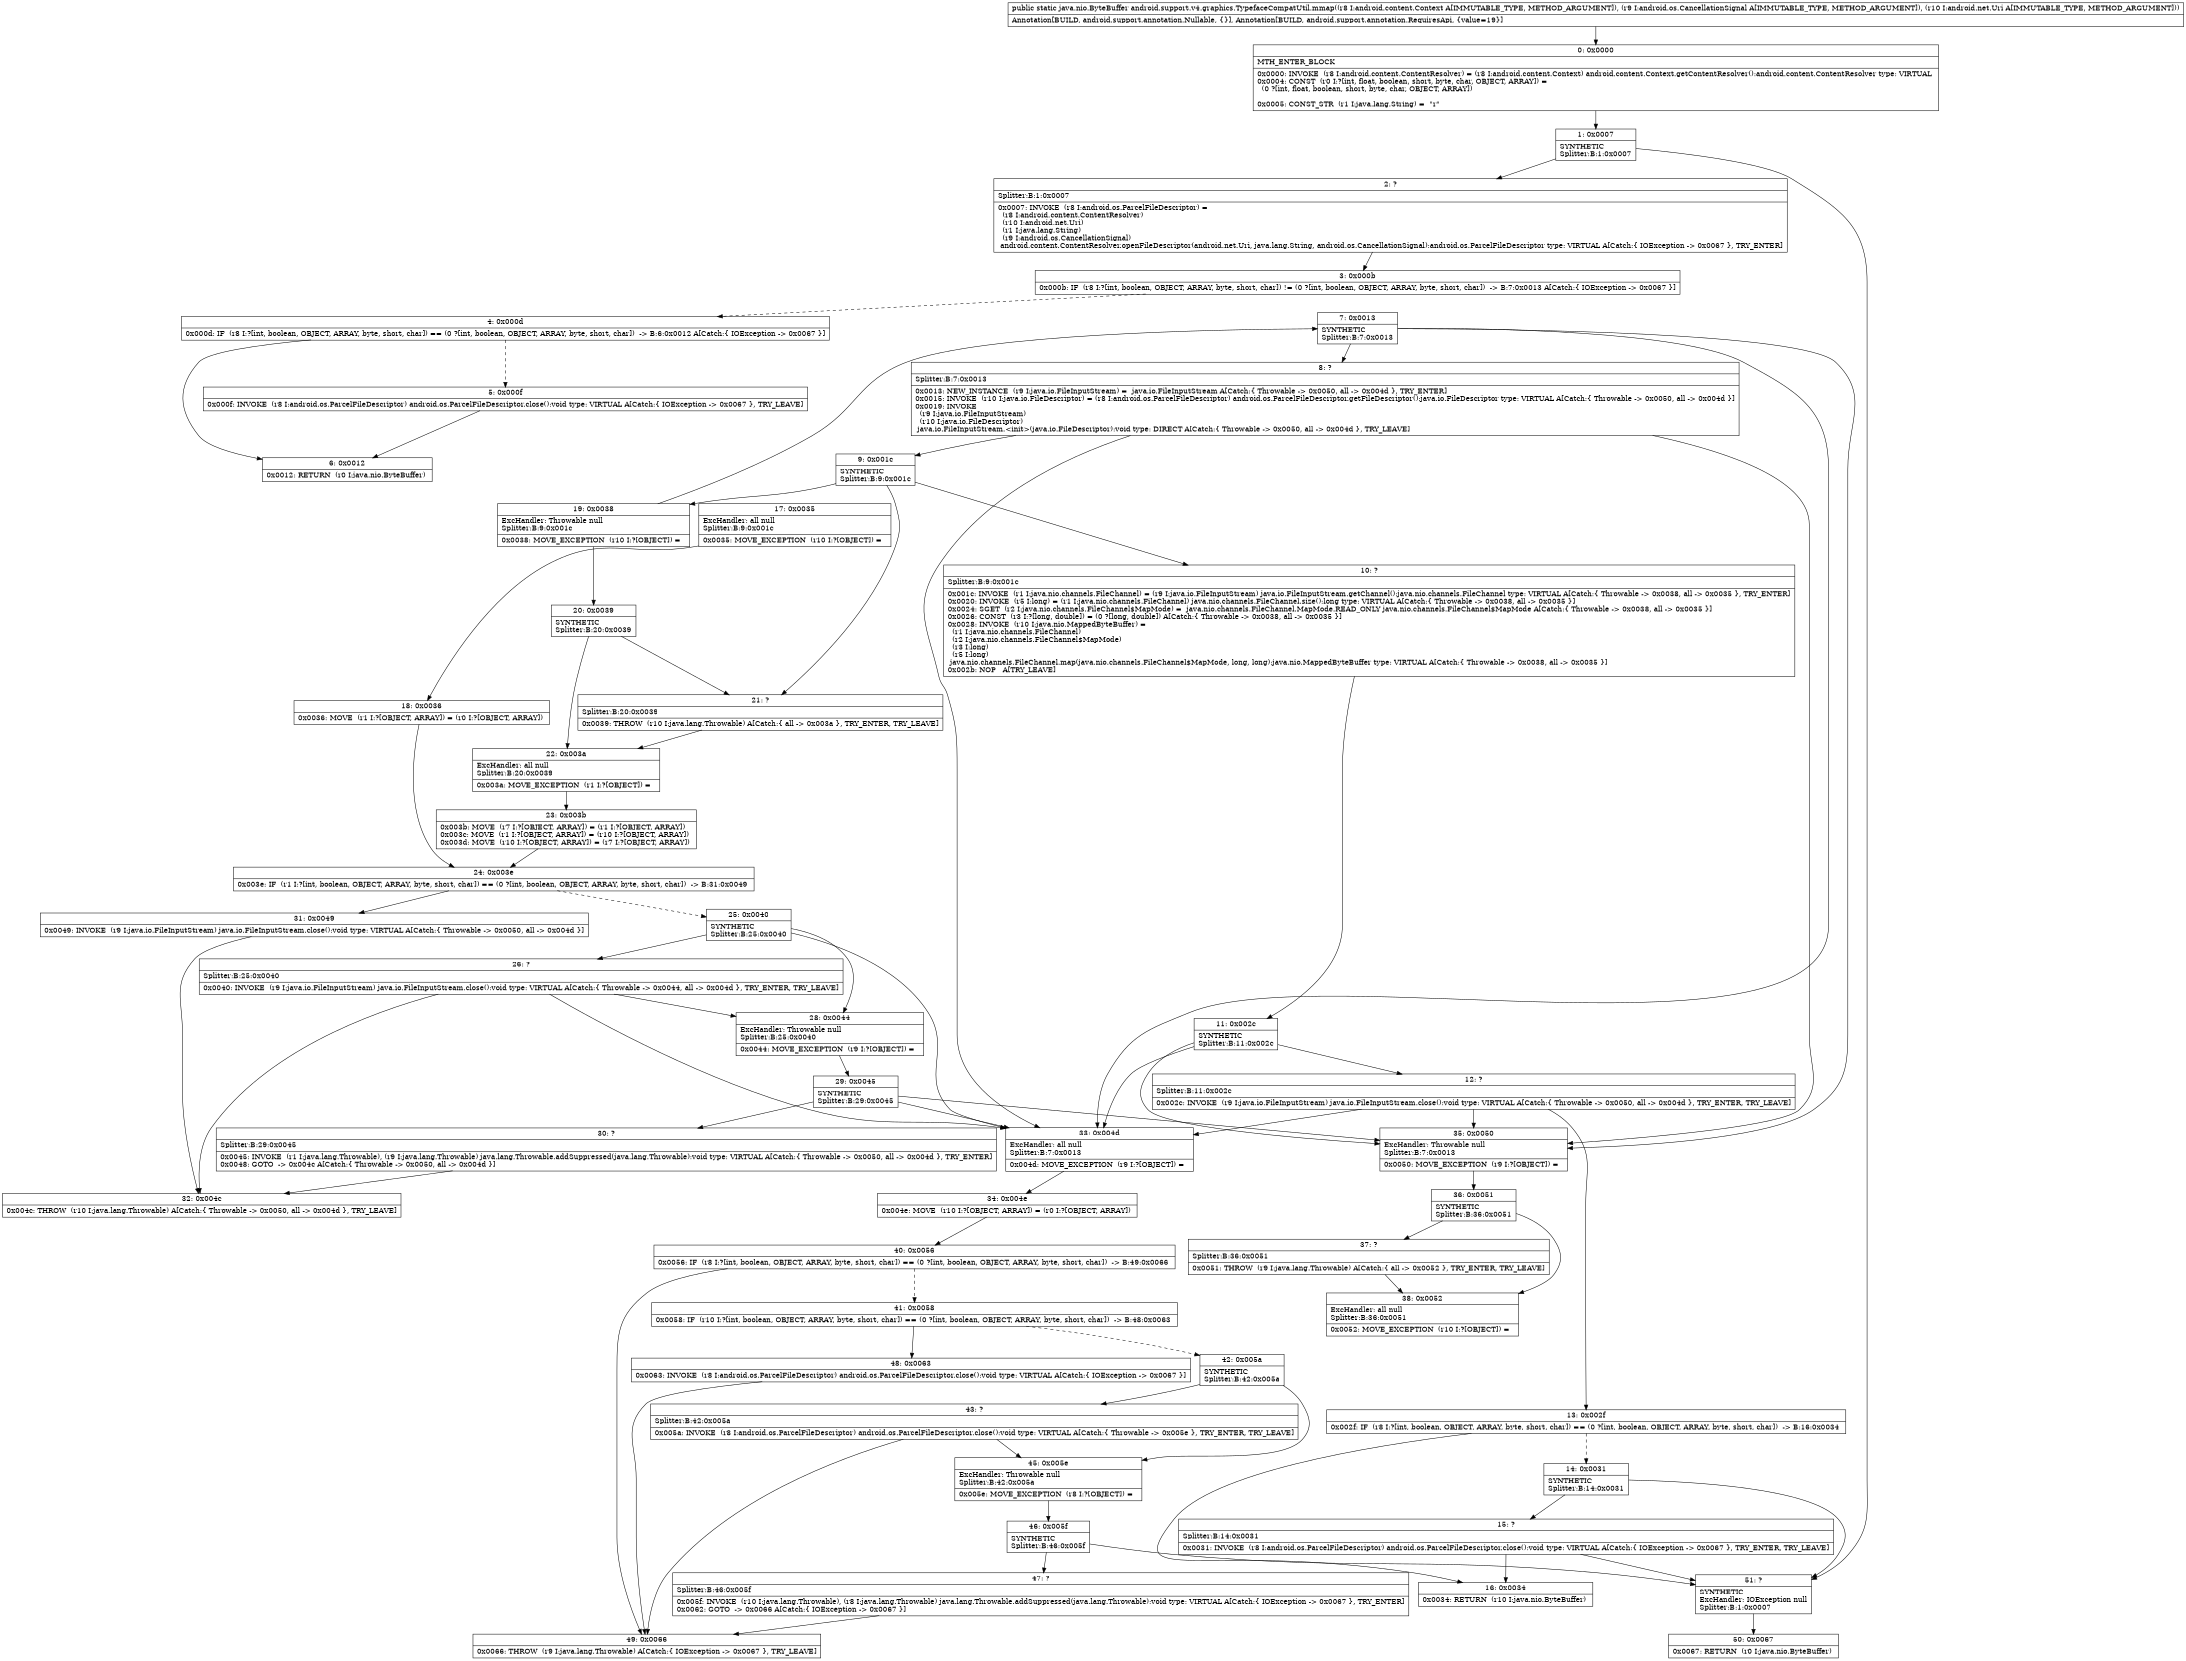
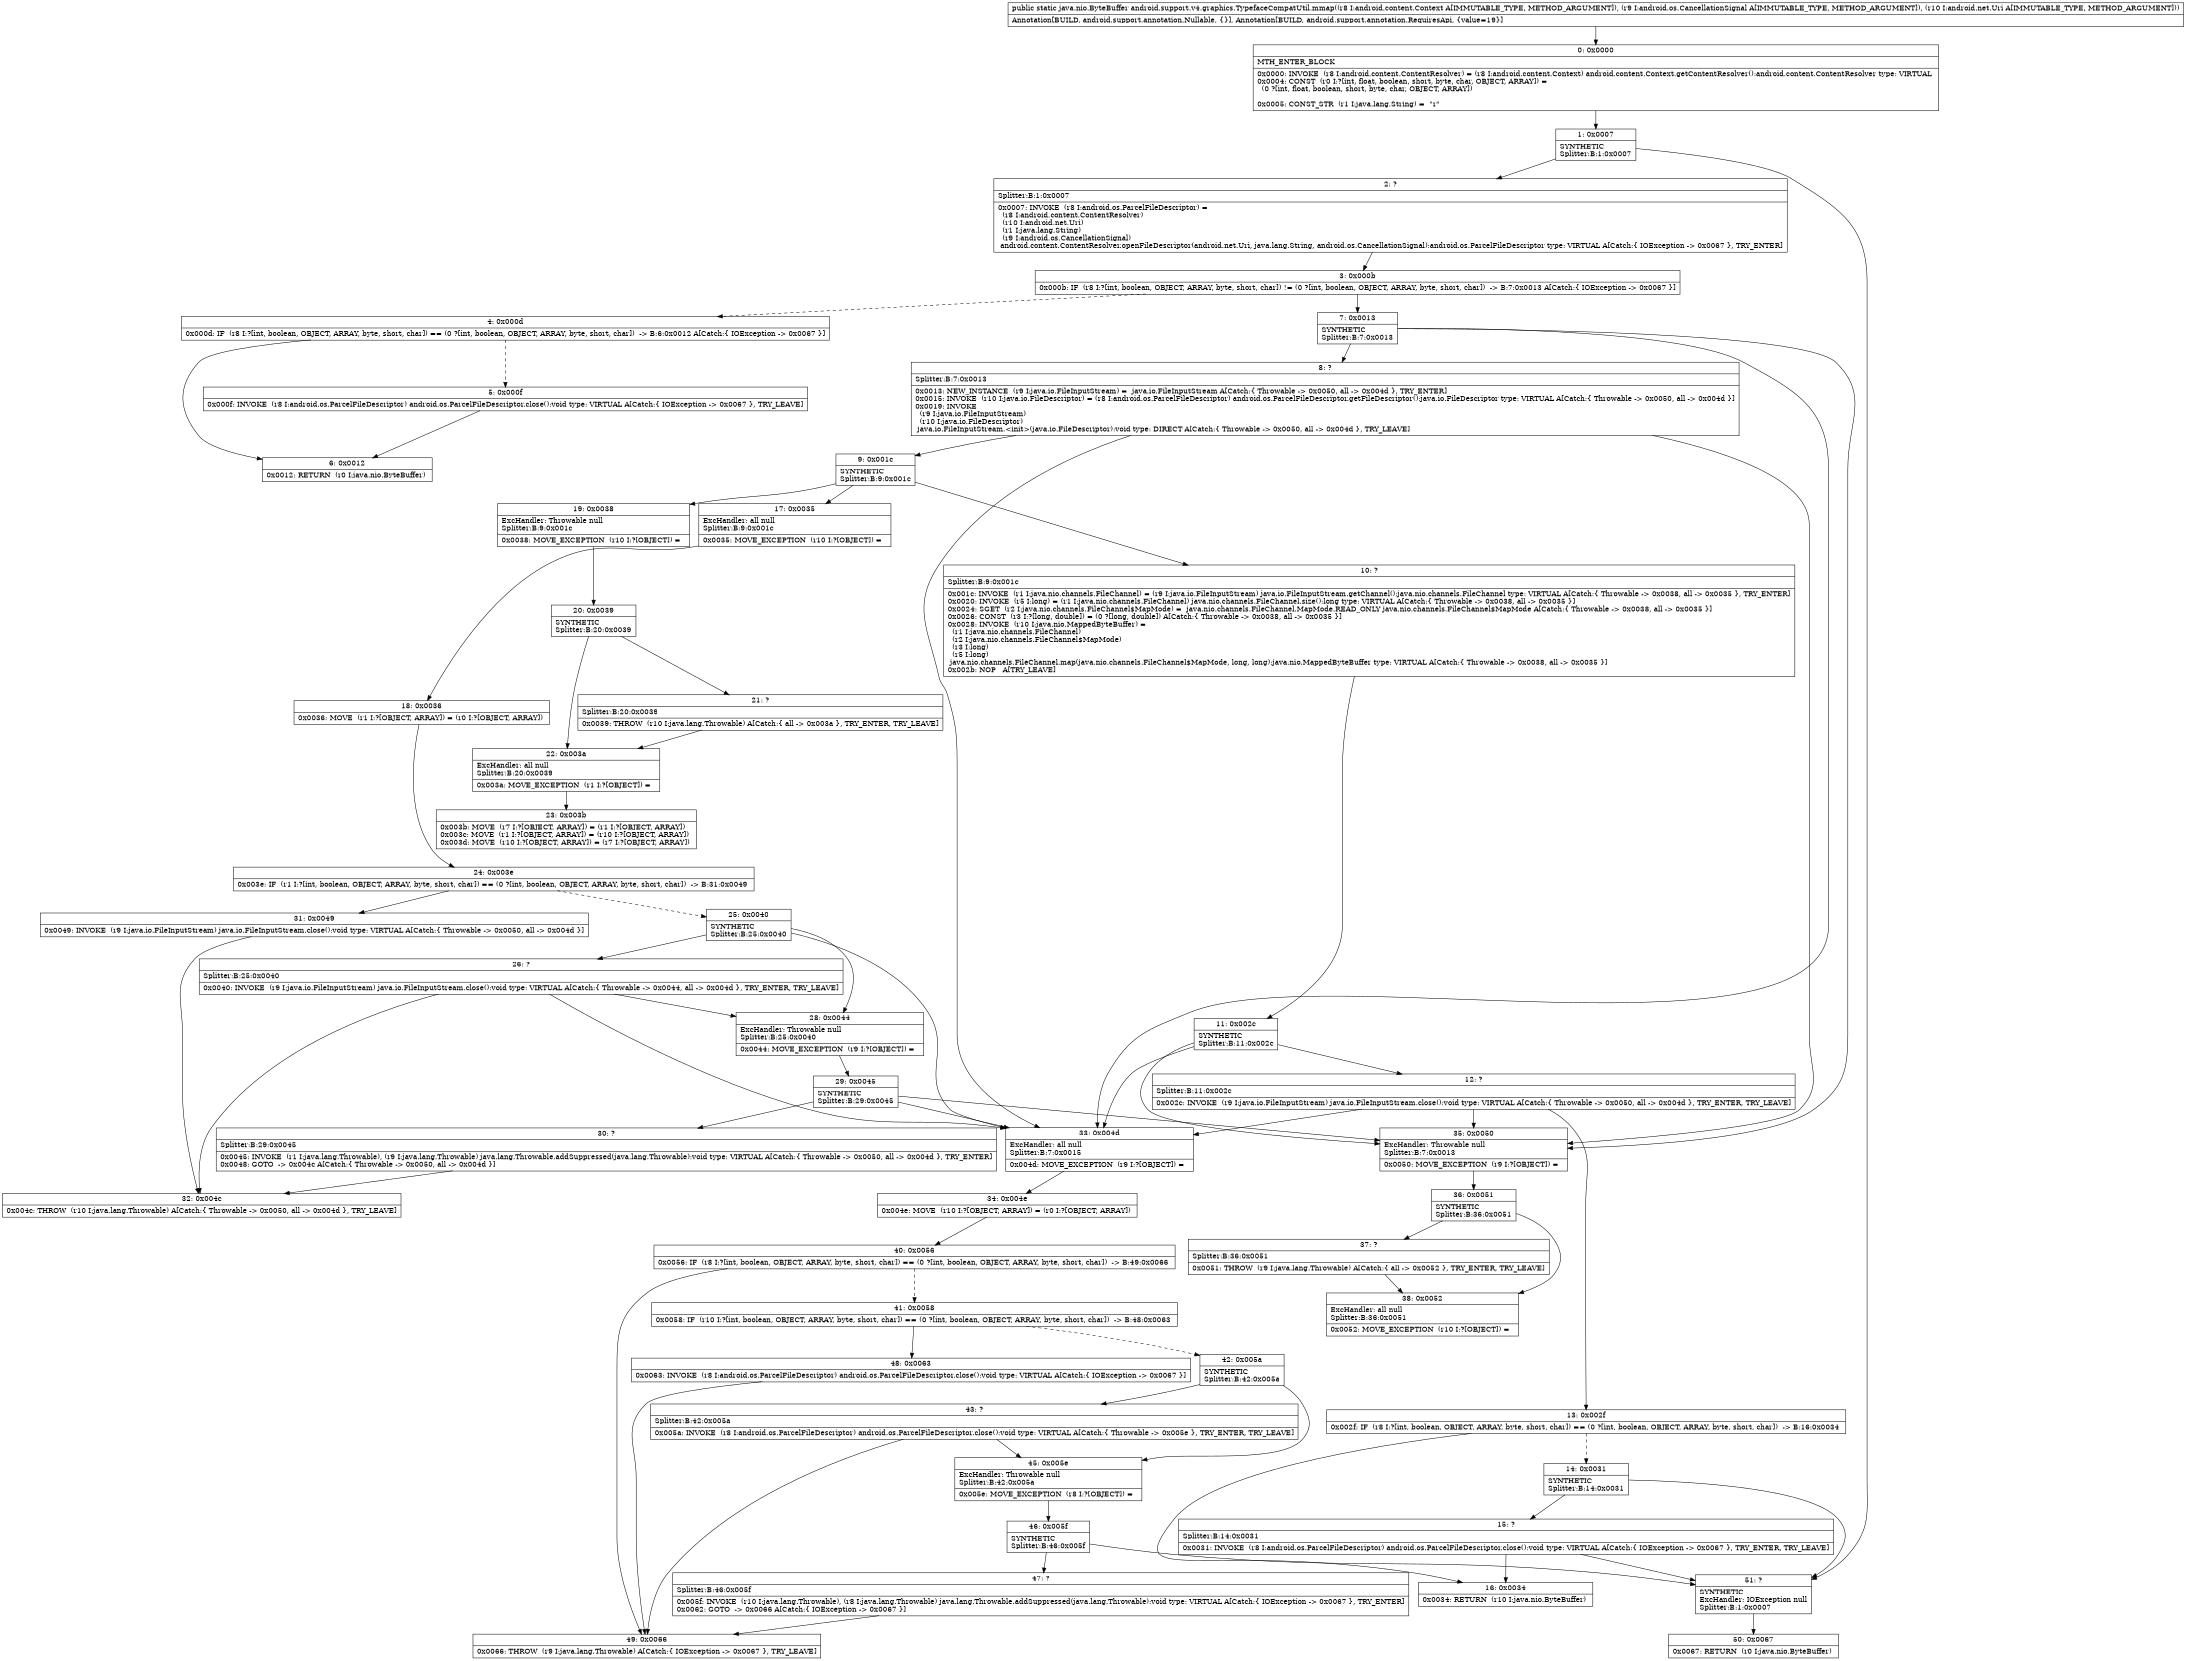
(964, 349) -> (1358, 301)
(868, 599) -> (842, 493)
(527, 857) -> none
(1046, 1153) -> (1046, 1153)
